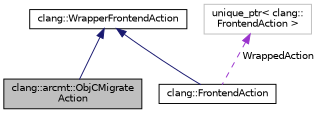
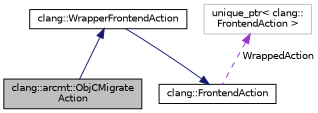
(162, 60) -> (164, 53)
